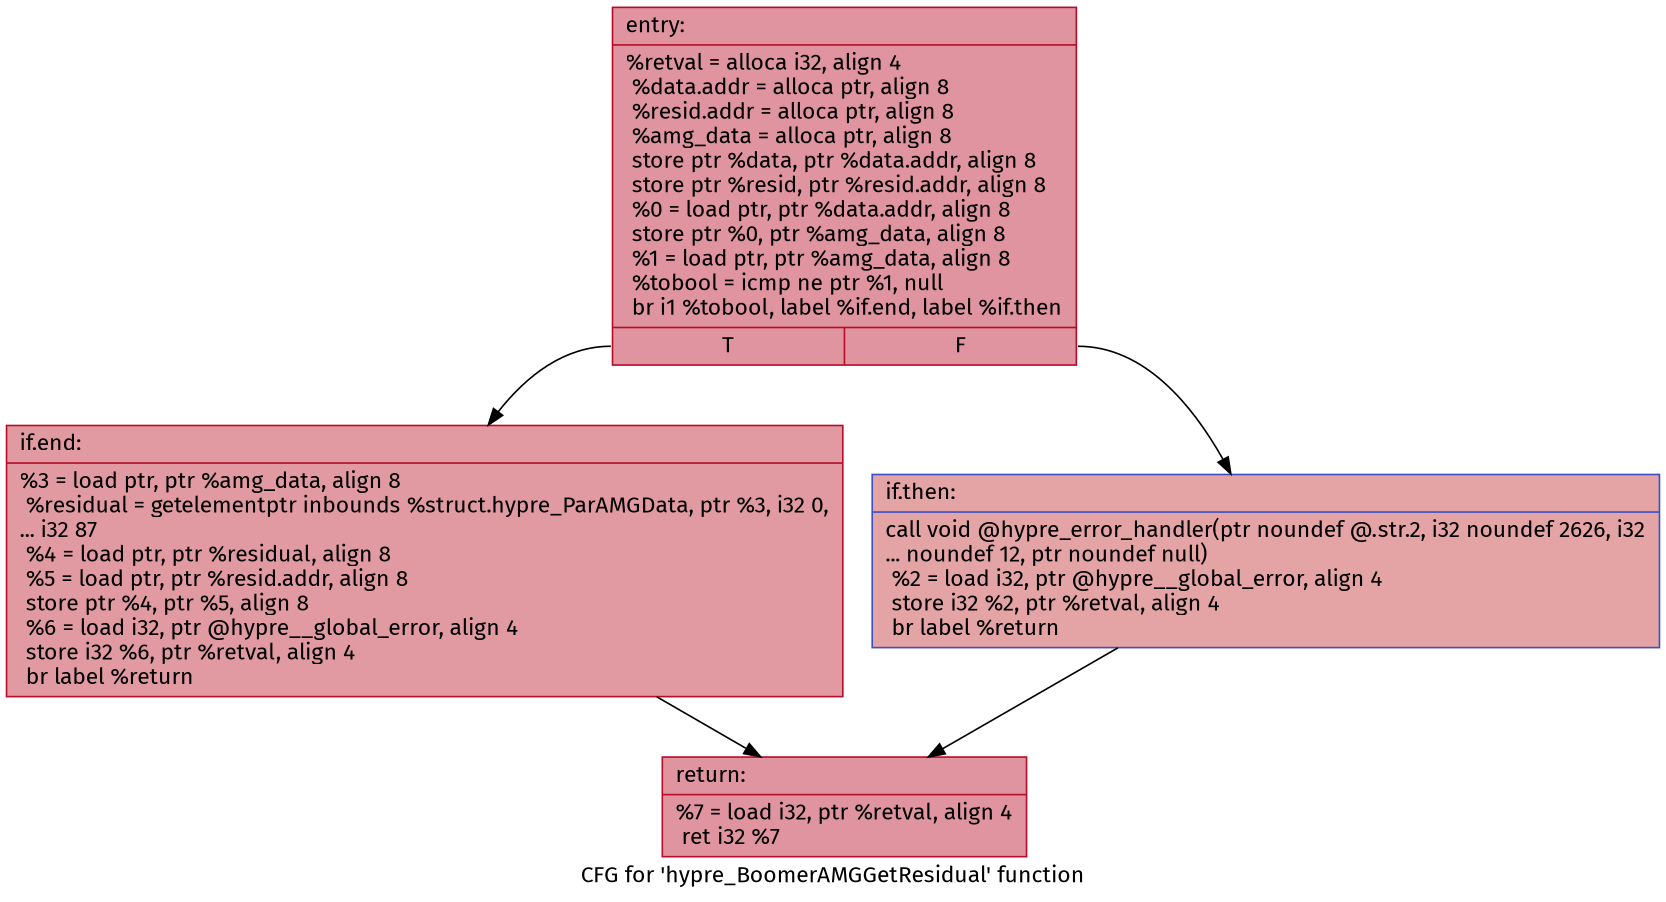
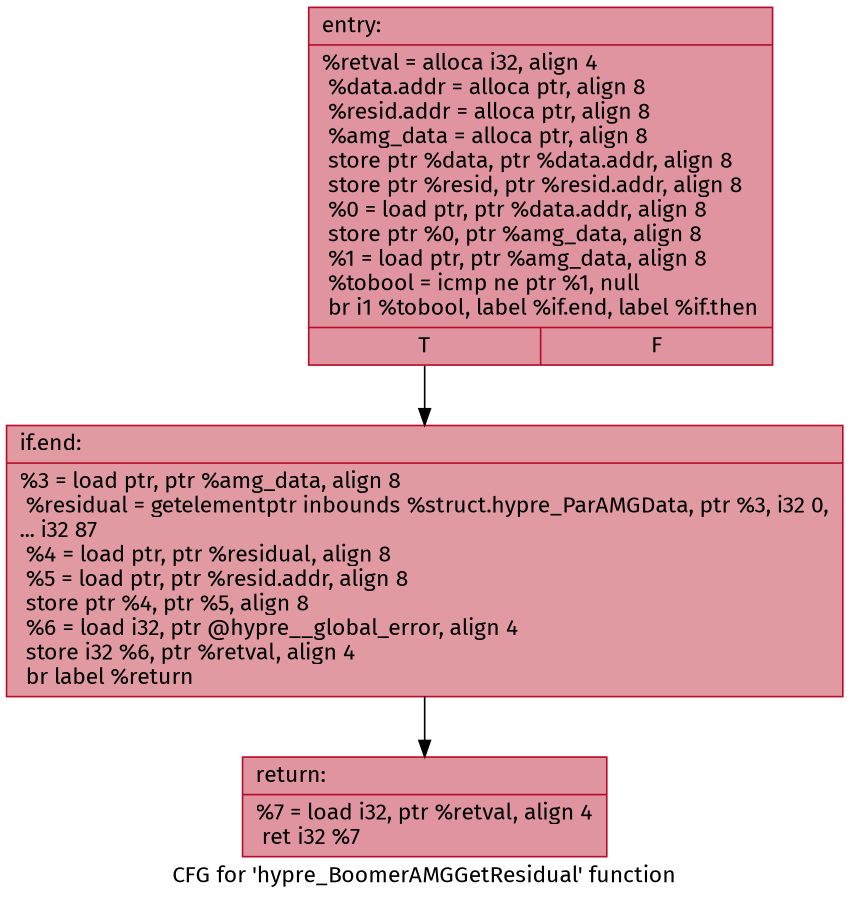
(1266, 561) -> none
